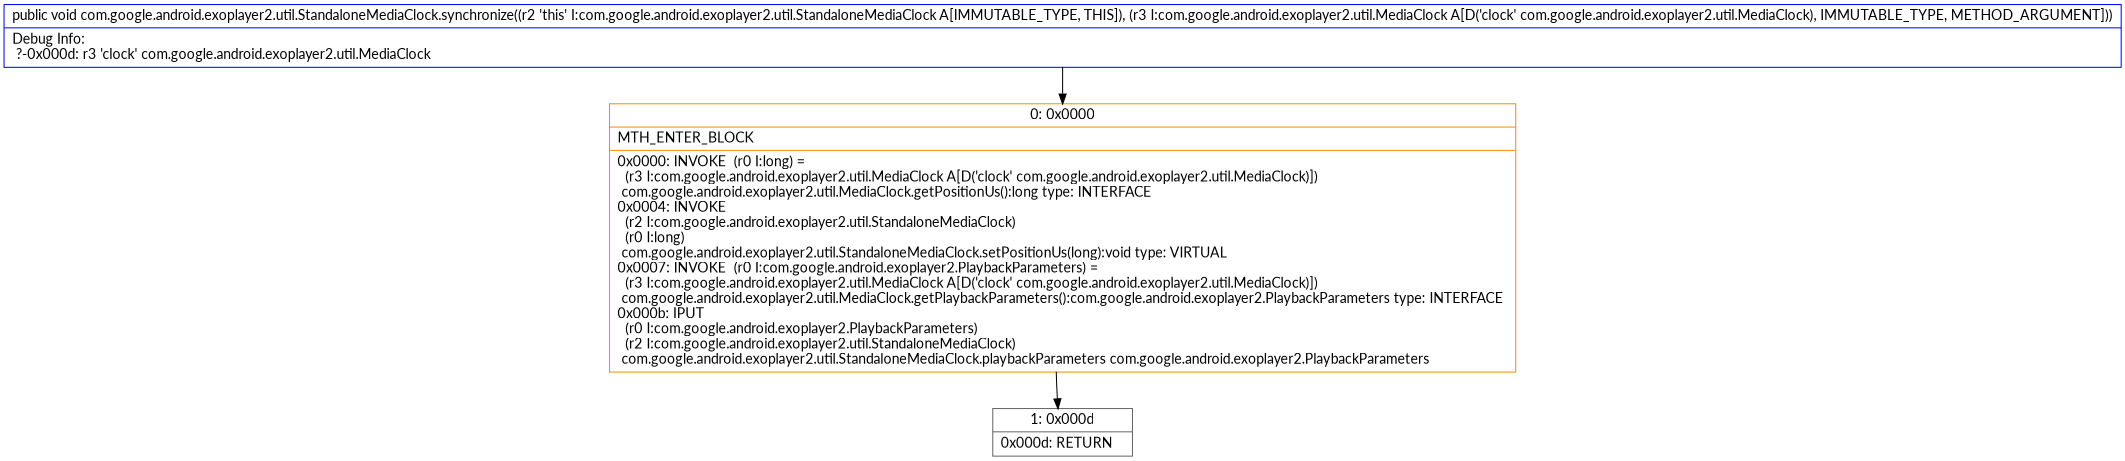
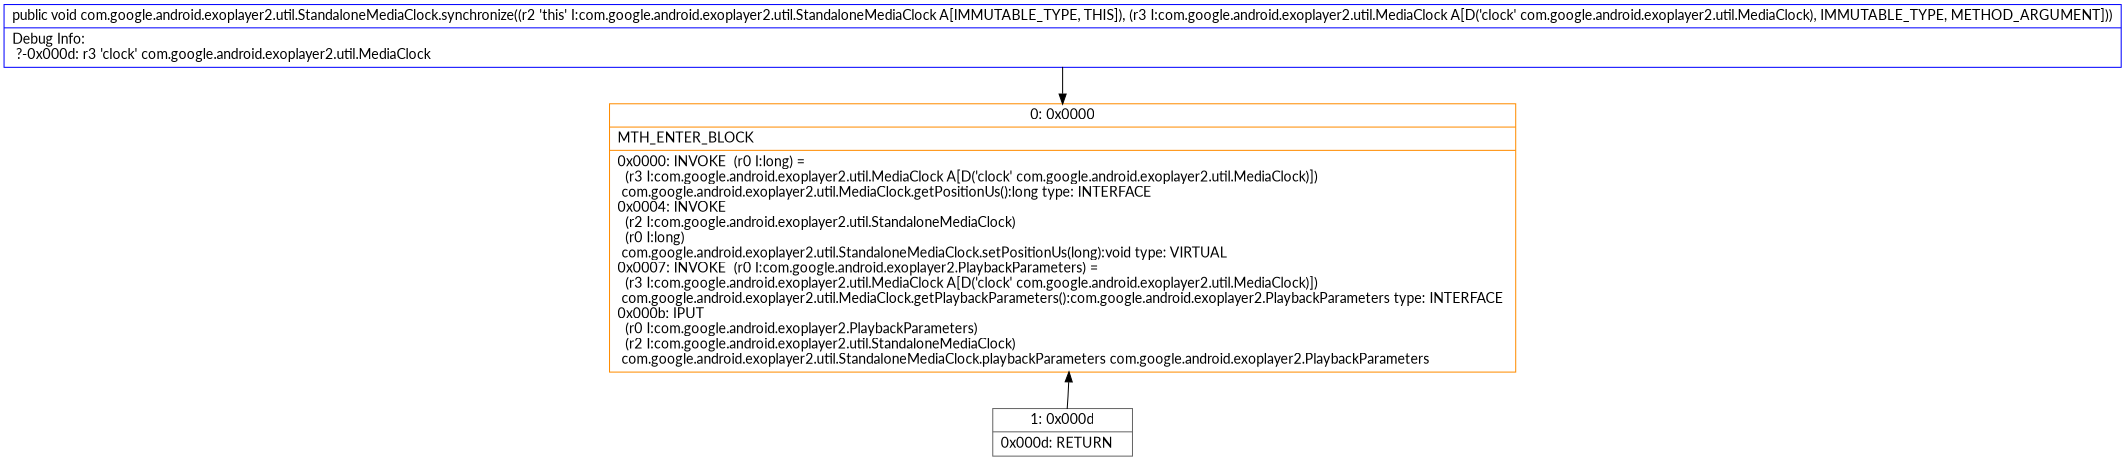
(1057, 385) -> (1068, 396)
